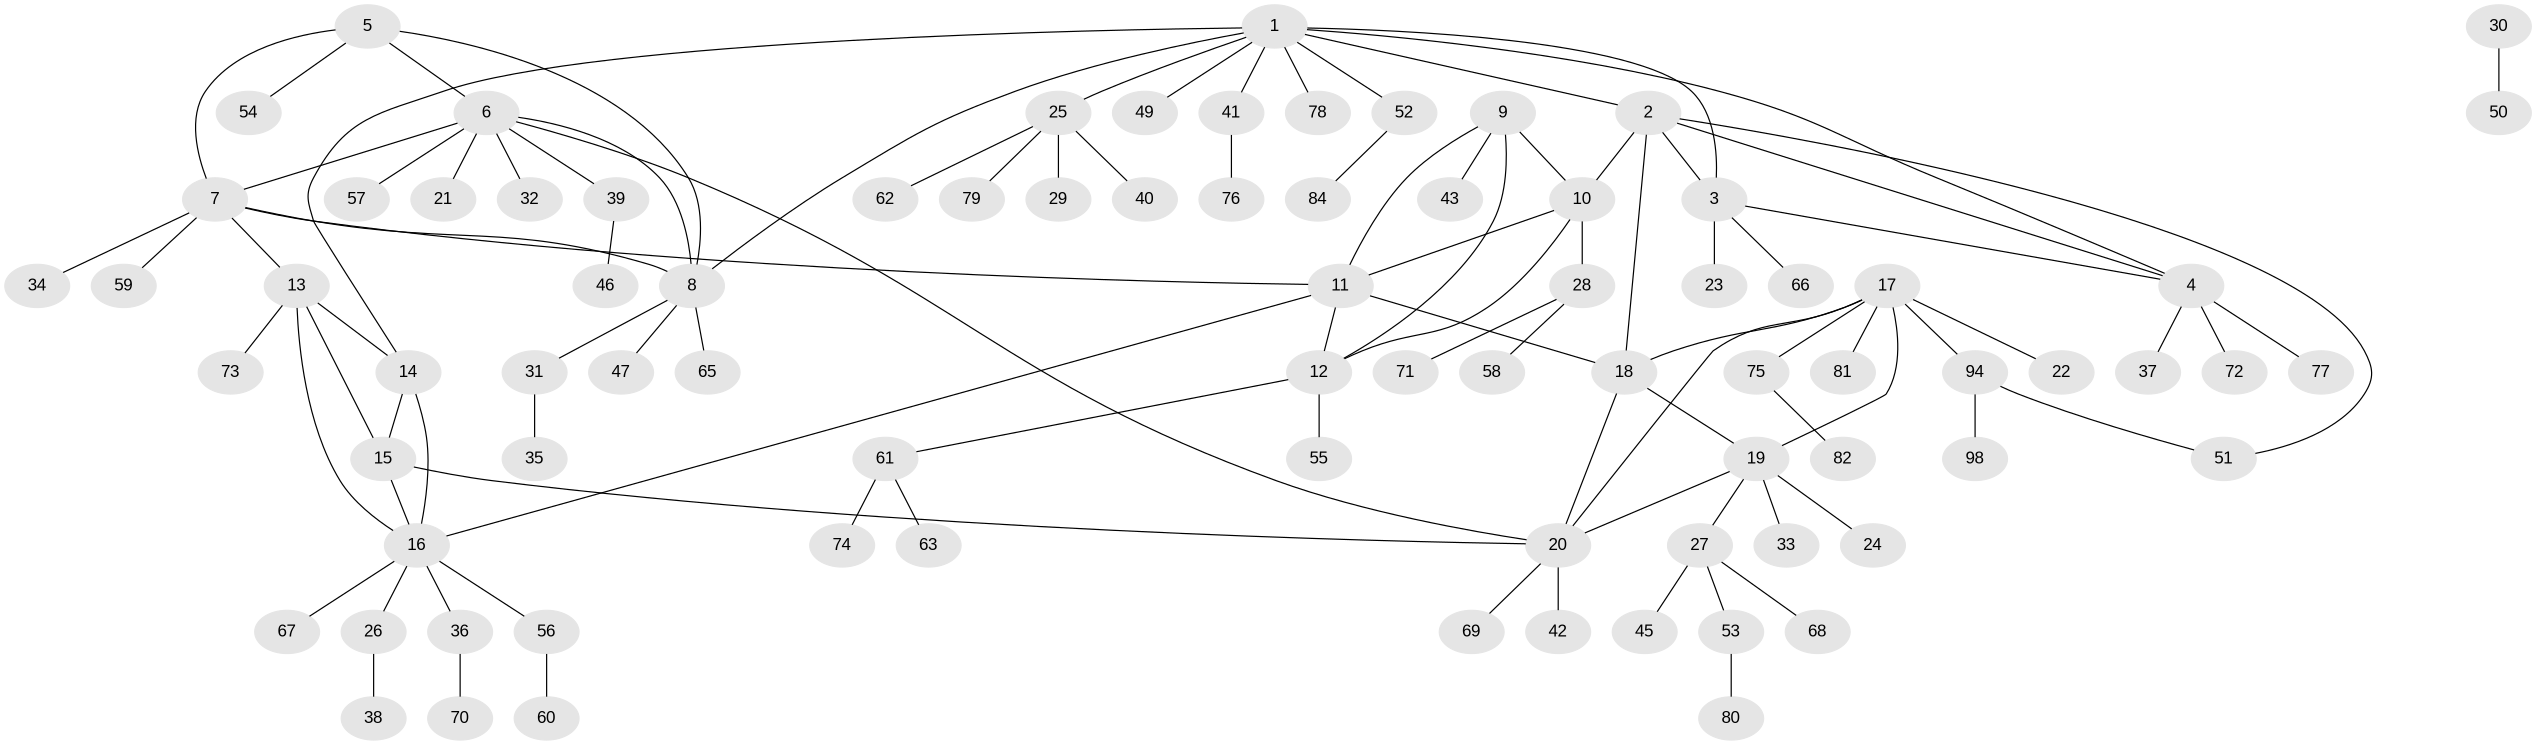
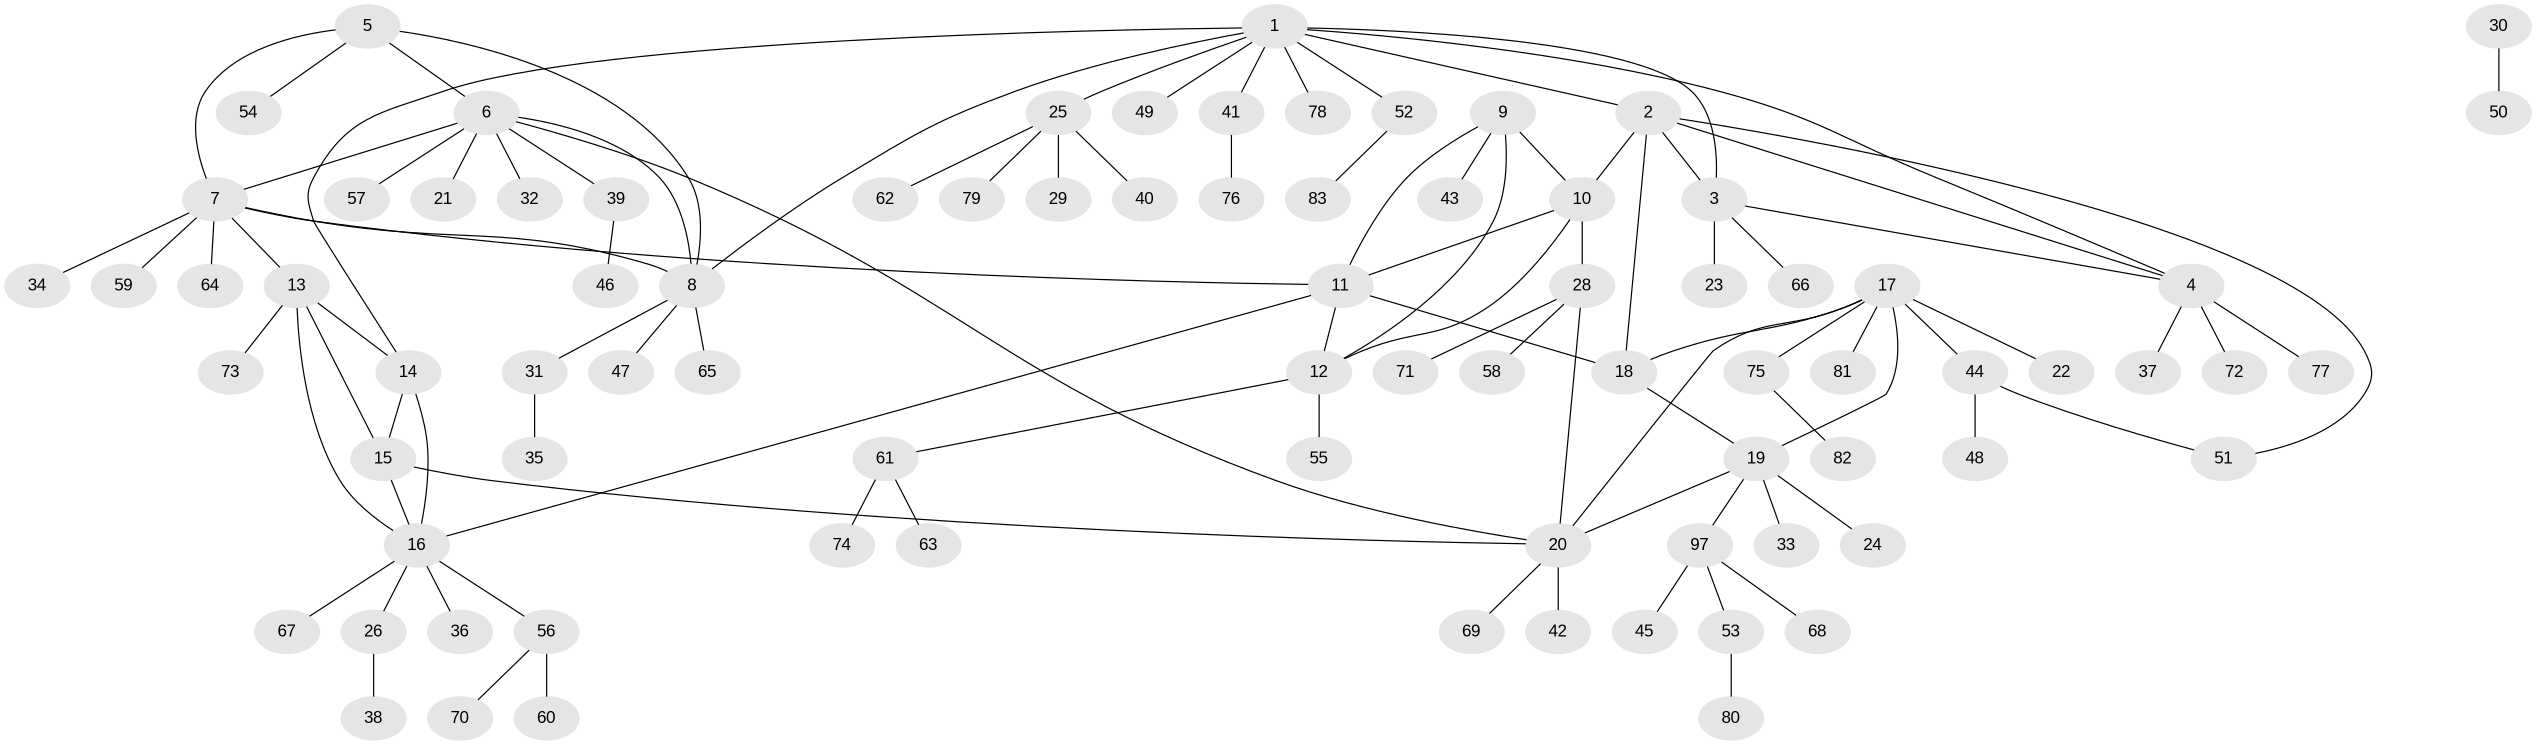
(1318, 199) -> (1318, 199)
none -> (210, 286)
(1975, 372) -> (1975, 372)
(1591, 459) -> (1570, 416)
(1975, 459) -> (1975, 459)
(1700, 545) -> (1700, 545)
(460, 675) -> (504, 675)
